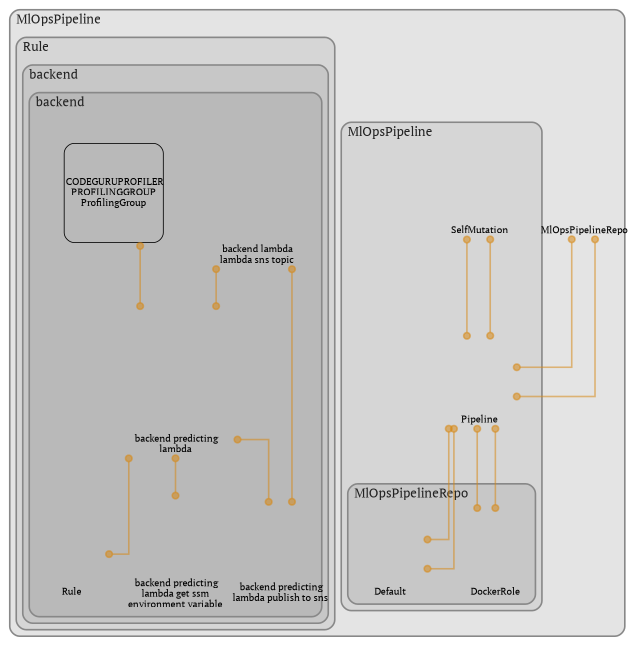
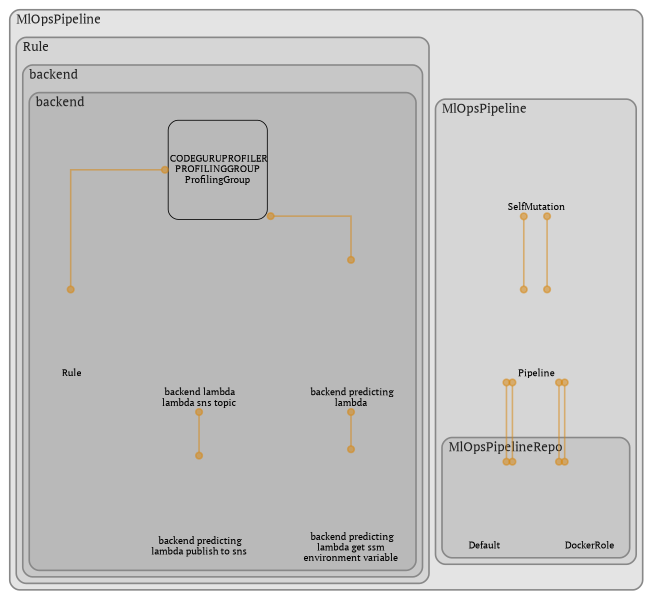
(583, 193) -> none
(216, 288) -> none
(269, 455) -> none
(129, 516) -> (71, 183)
